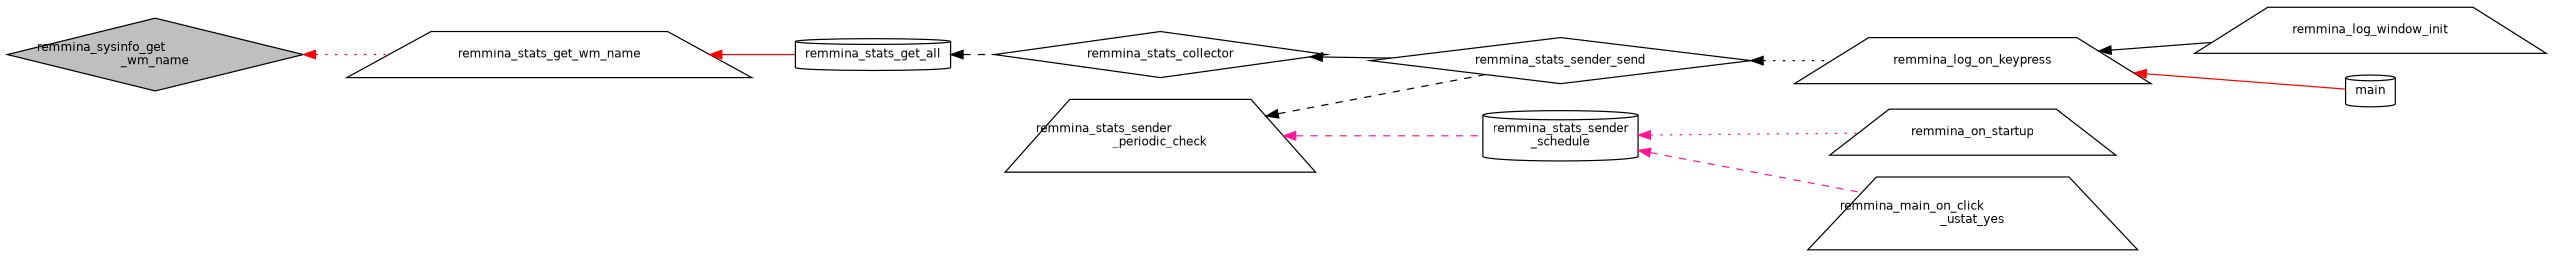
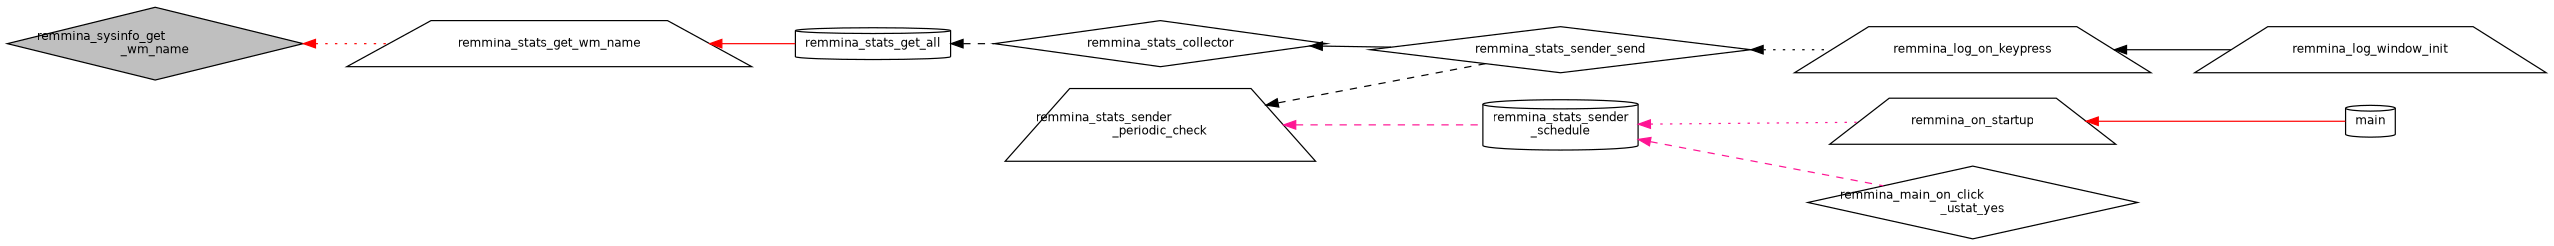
(2246, 81) -> (2222, 121)
(1973, 213) -> (1973, 202)
